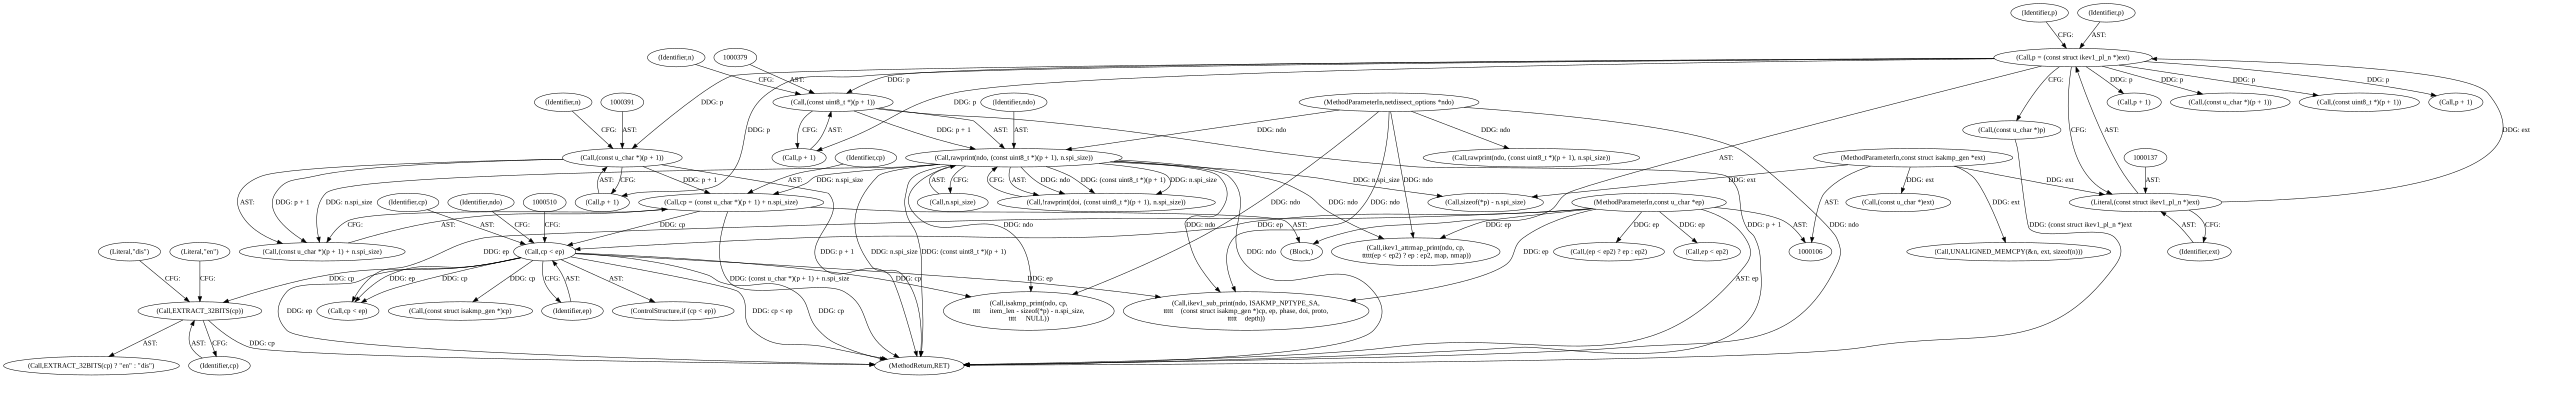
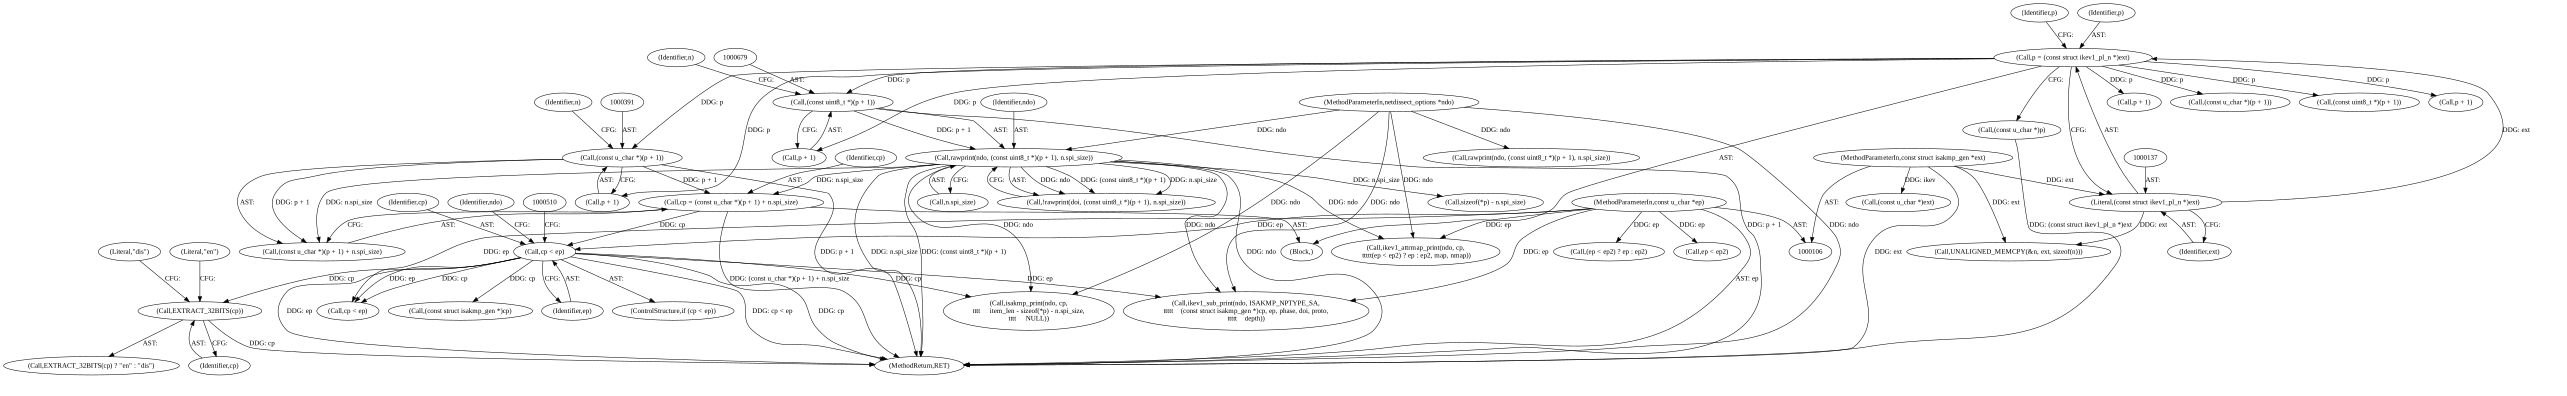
(735, 58) -> (735, 58)
(1693, 180) -> (1544, 360)
(1920, 180) -> (1920, 180)
none -> (2118, 236)
